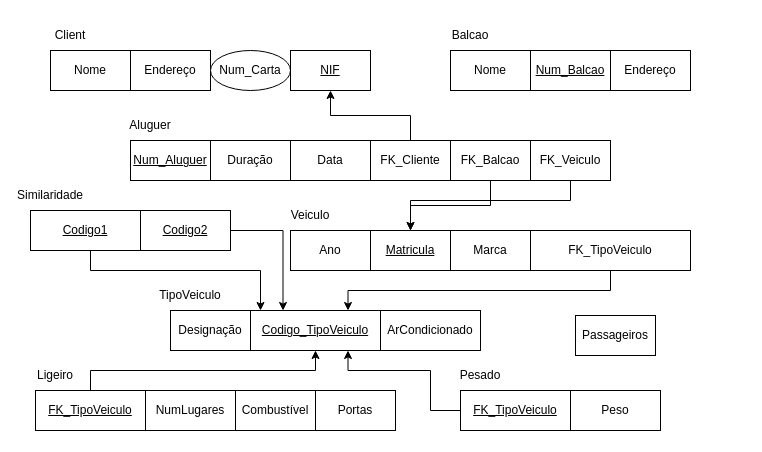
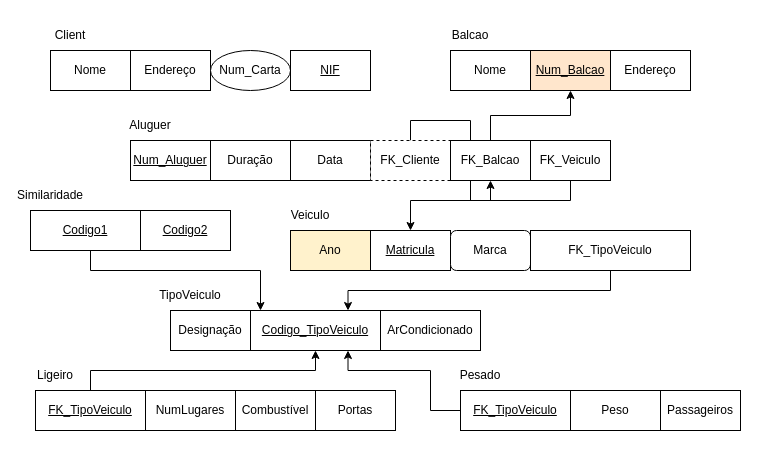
(571, 71) -> (571, 71)
(366, 116) -> (450, 121)
(411, 161) -> (411, 161)
(454, 206) -> (527, 116)
(283, 241) -> none
(331, 251) -> (331, 251)
(491, 251) -> (491, 251)
(616, 336) -> (701, 411)
